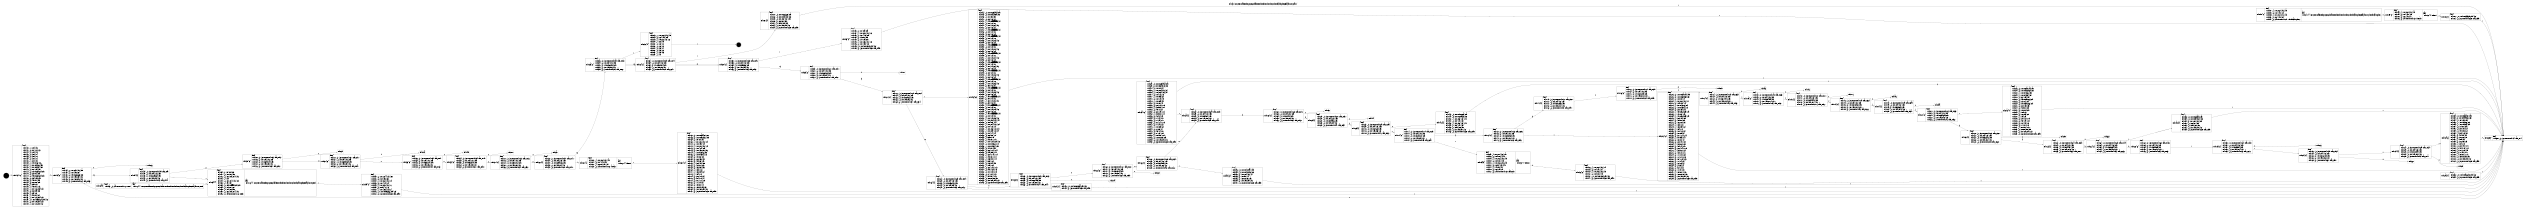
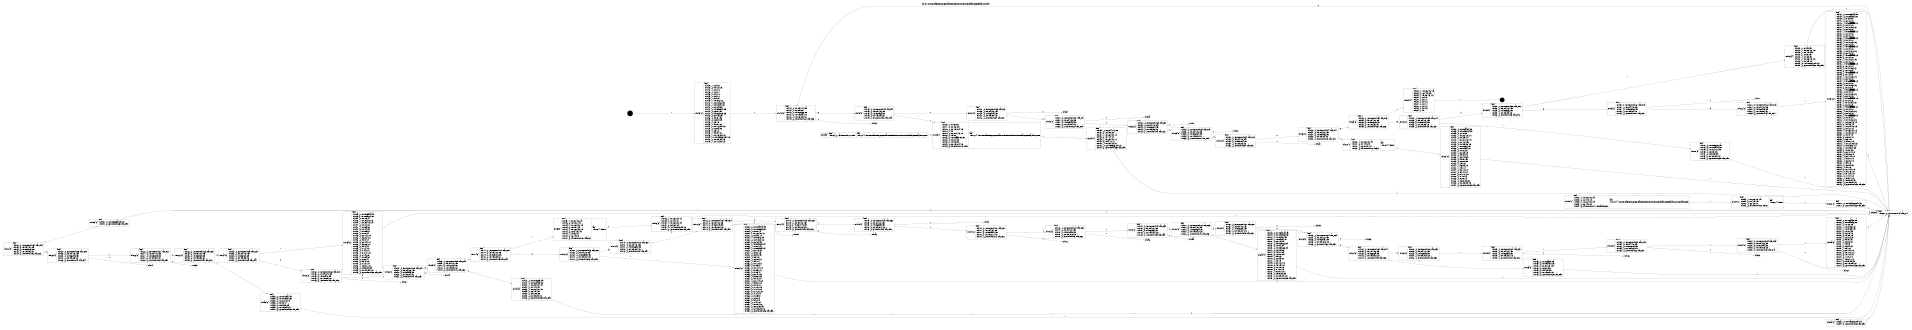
(1179, 114) -> (301, 249)
(925, 140) -> none
